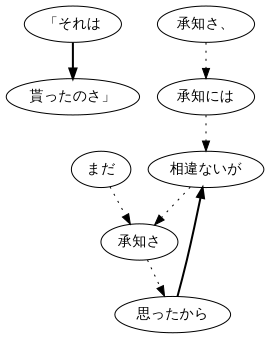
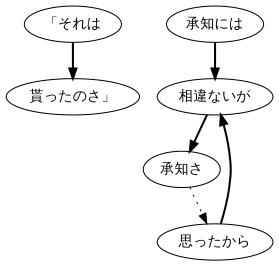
(206, 24) -> none
(206, 128) -> (215, 56)
(101, 169) -> none
(176, 202) -> (201, 128)
